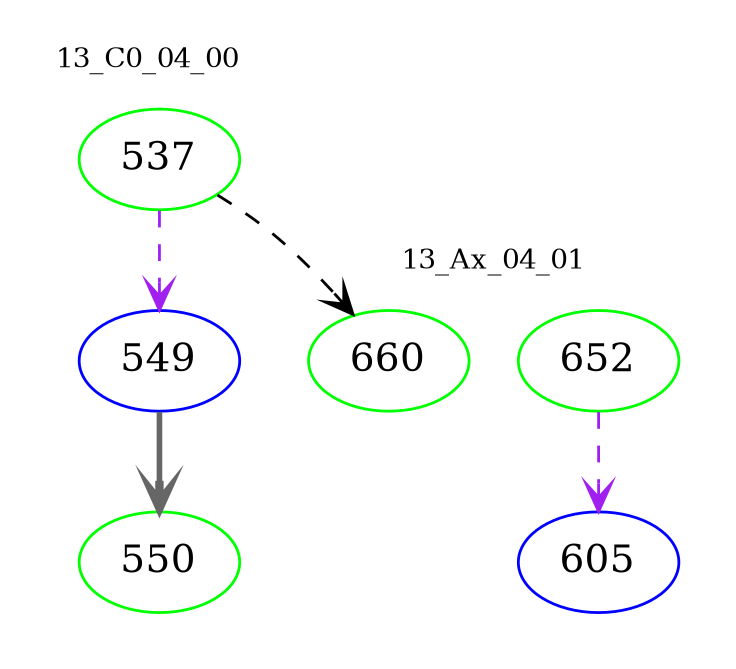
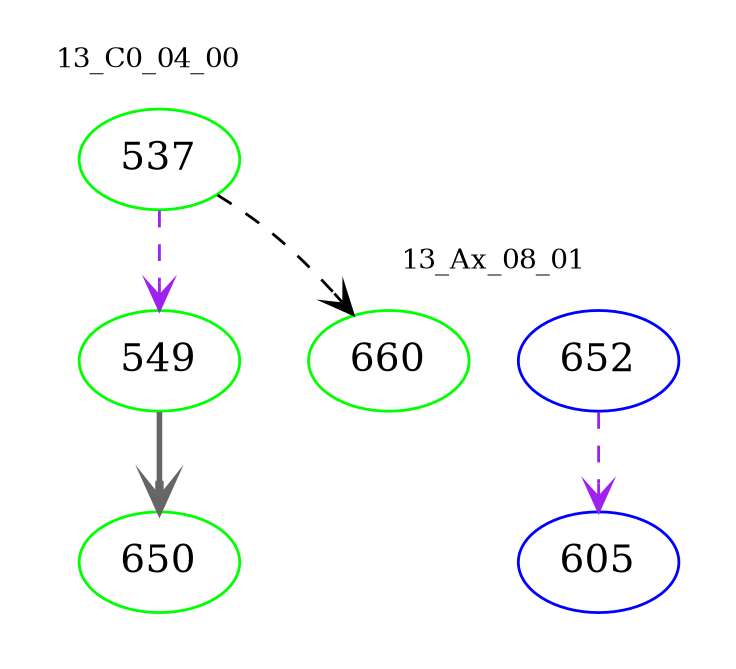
(494, 262) -> (494, 262)
(159, 361) -> (159, 361)
(599, 361) -> (599, 361)
(159, 562) -> (159, 562)
